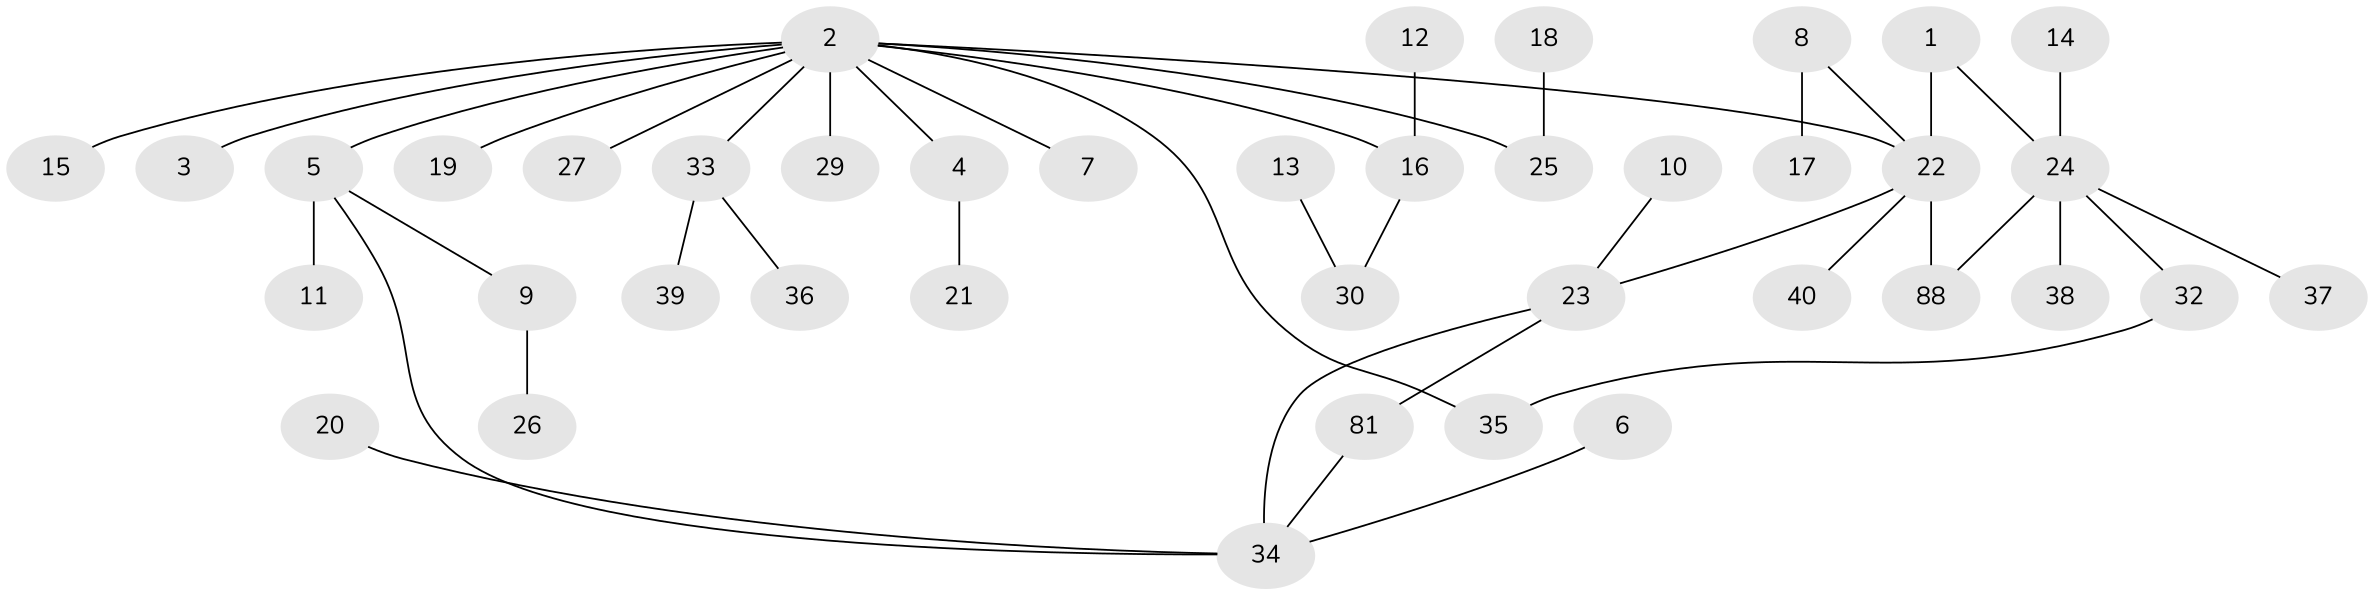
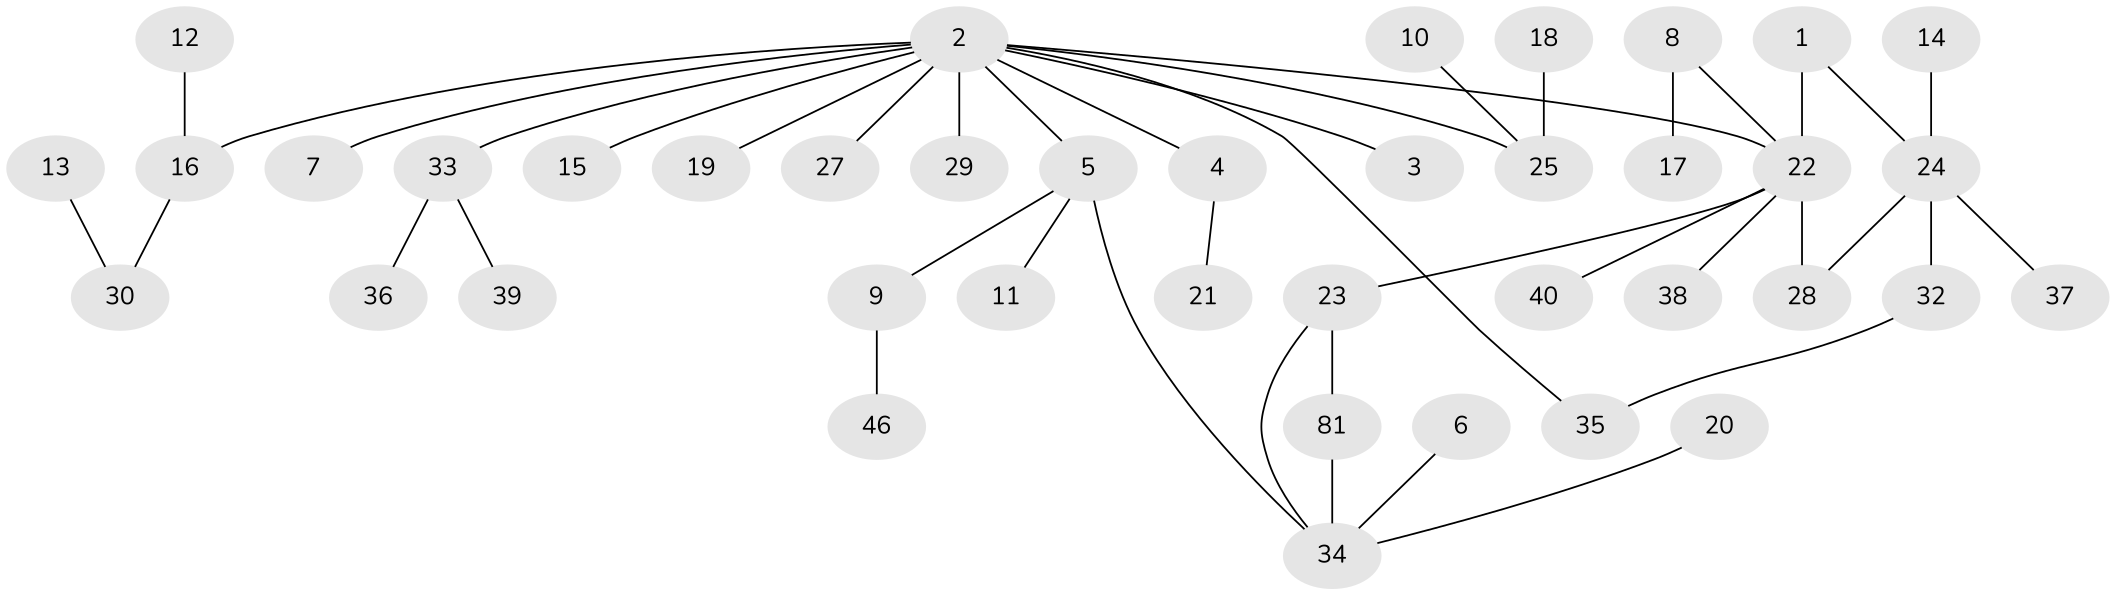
(1624, 233) -> (1479, 104)
(2060, 233) -> (1738, 233)
(1931, 298) -> (1802, 298)
(527, 427) -> (877, 427)
